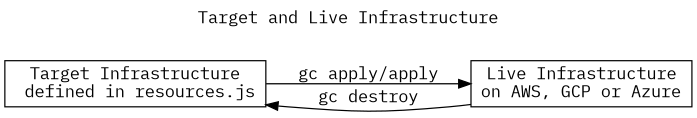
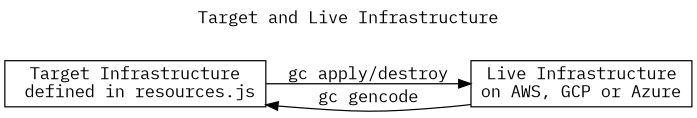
(368, 75) -> (368, 75)
(368, 98) -> (368, 98)
